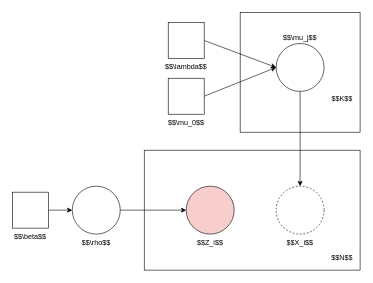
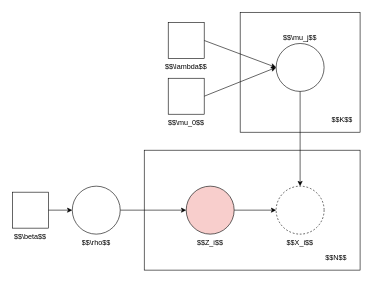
(342, 99) -> (342, 120)
none -> (270, 210)
(342, 258) -> (336, 258)
